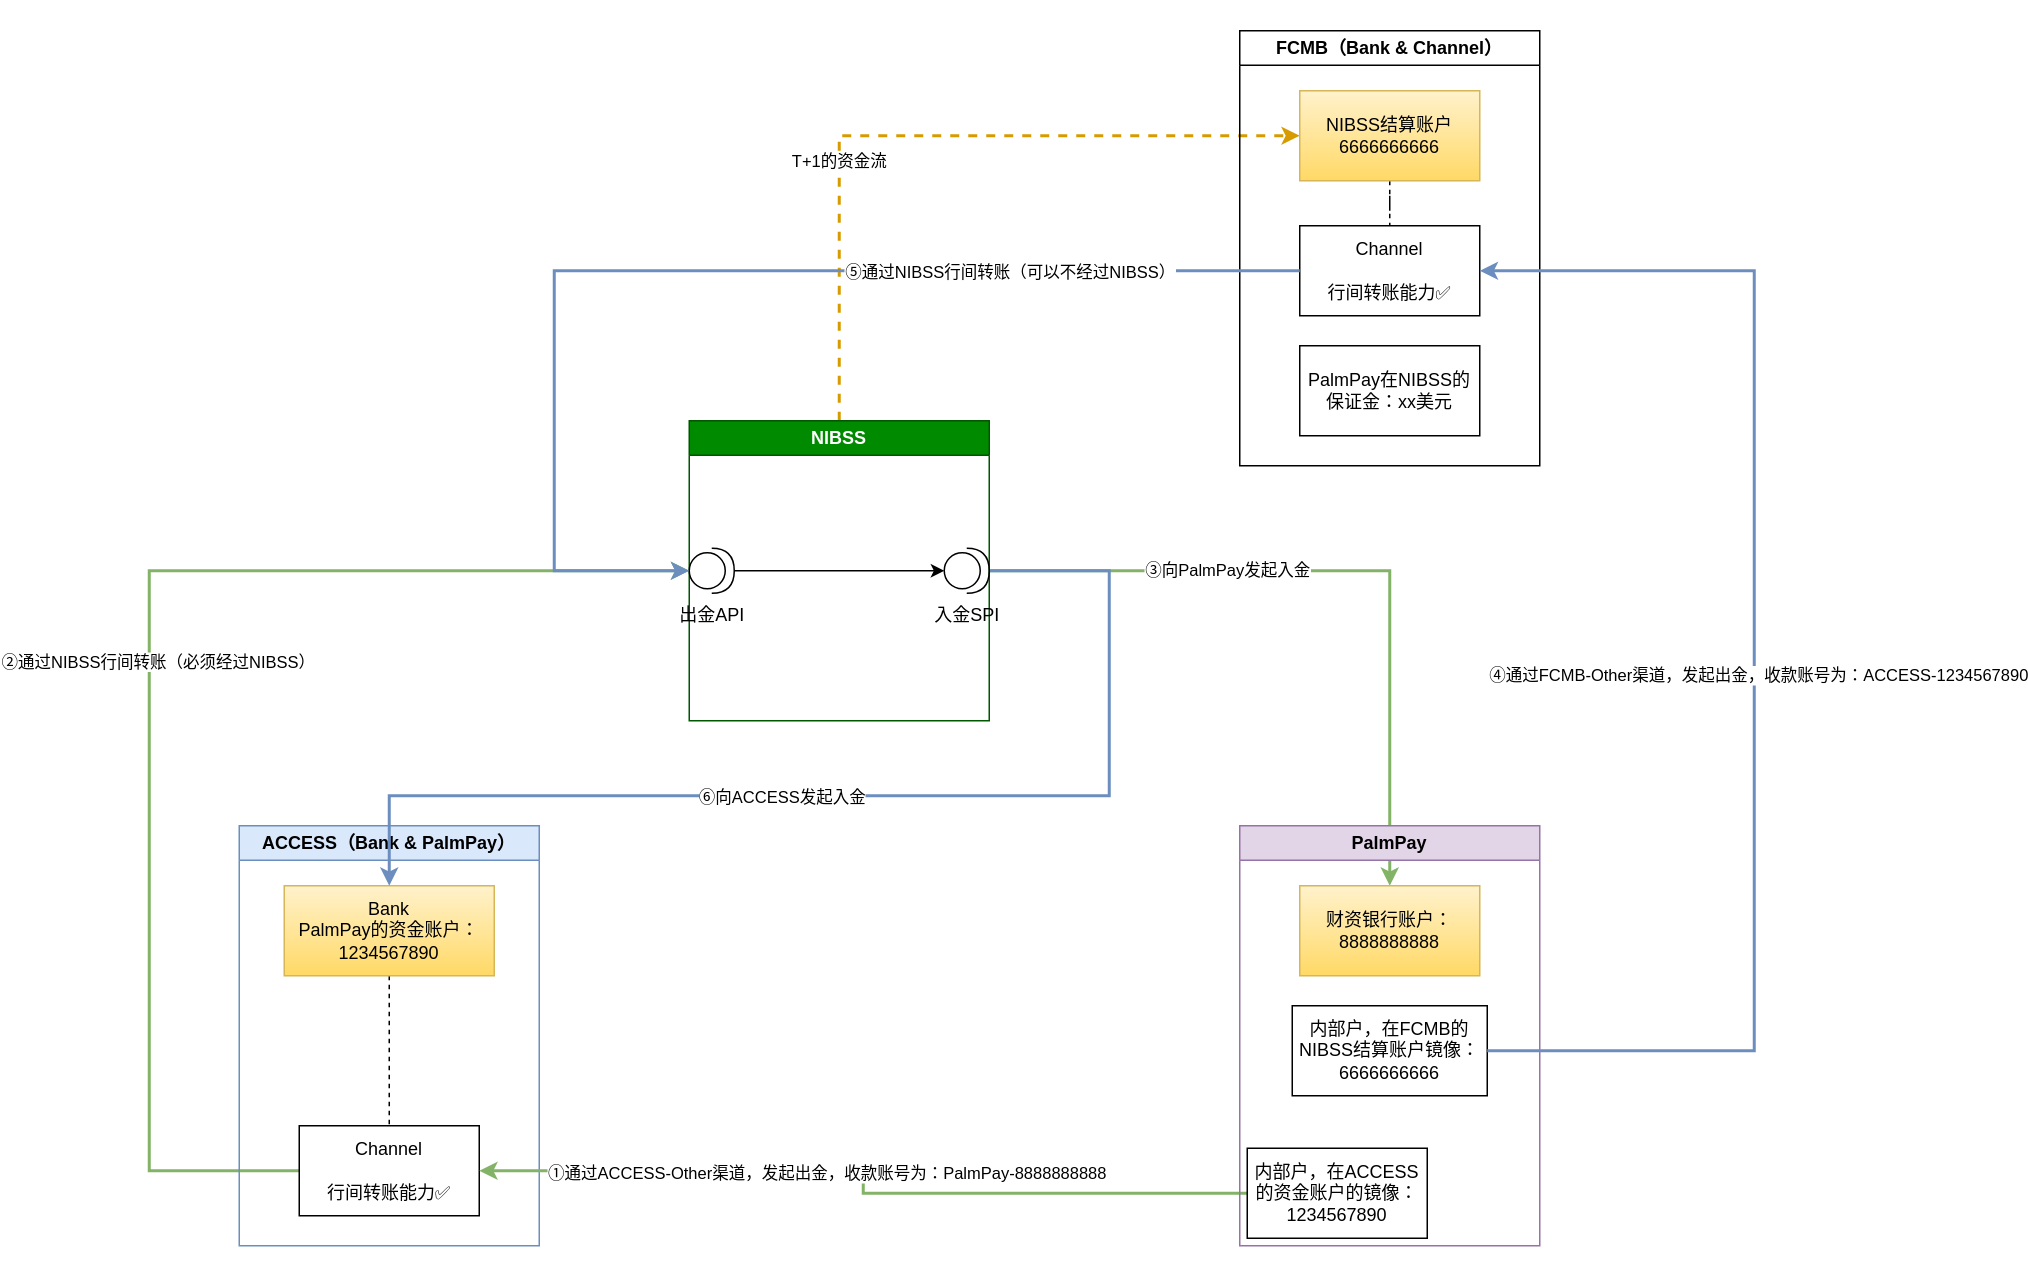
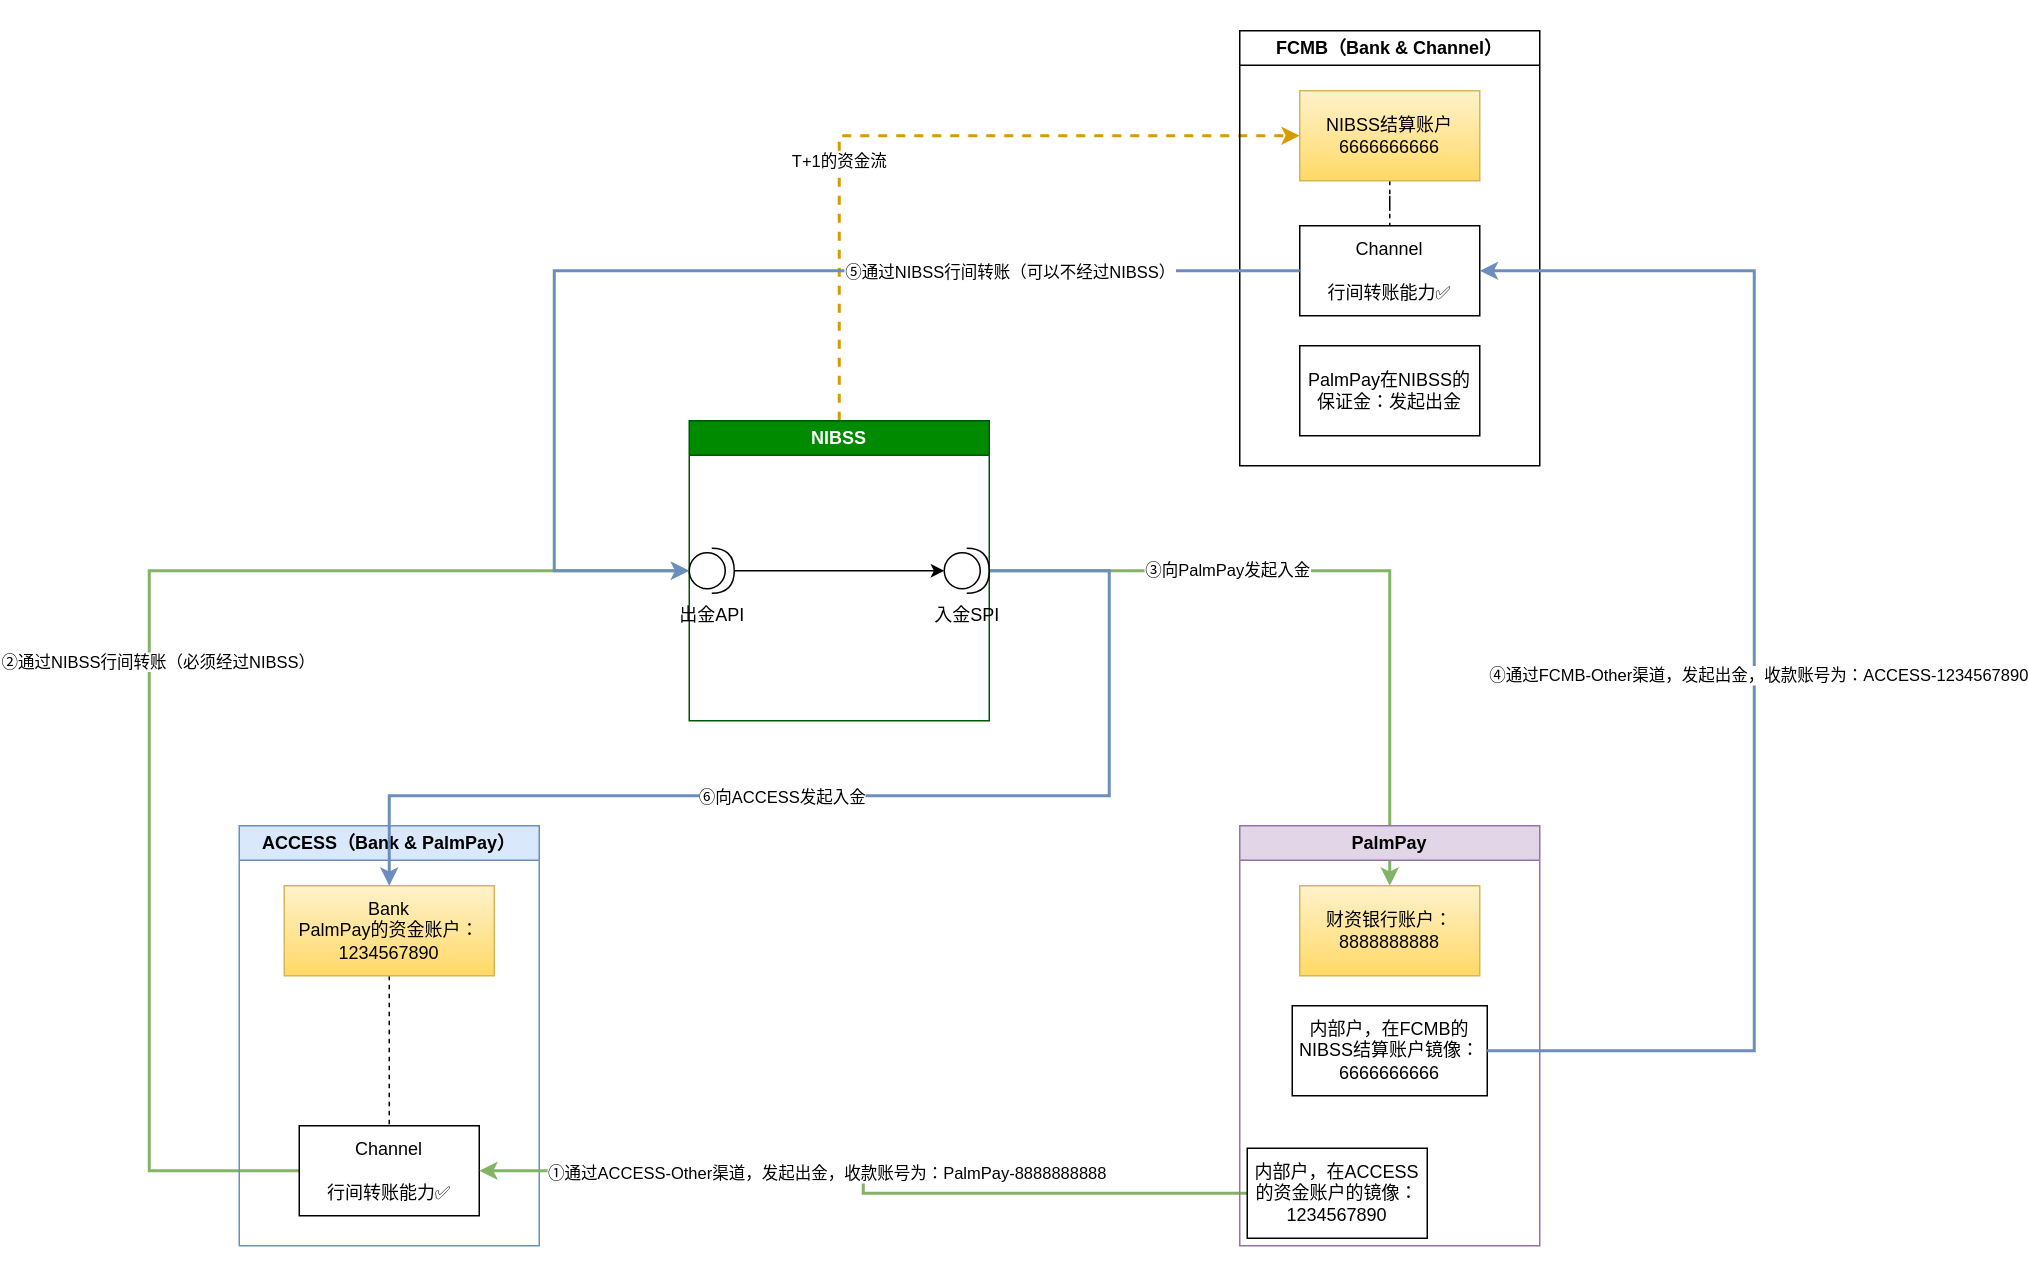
(1390, 391) -> (1390, 391)
